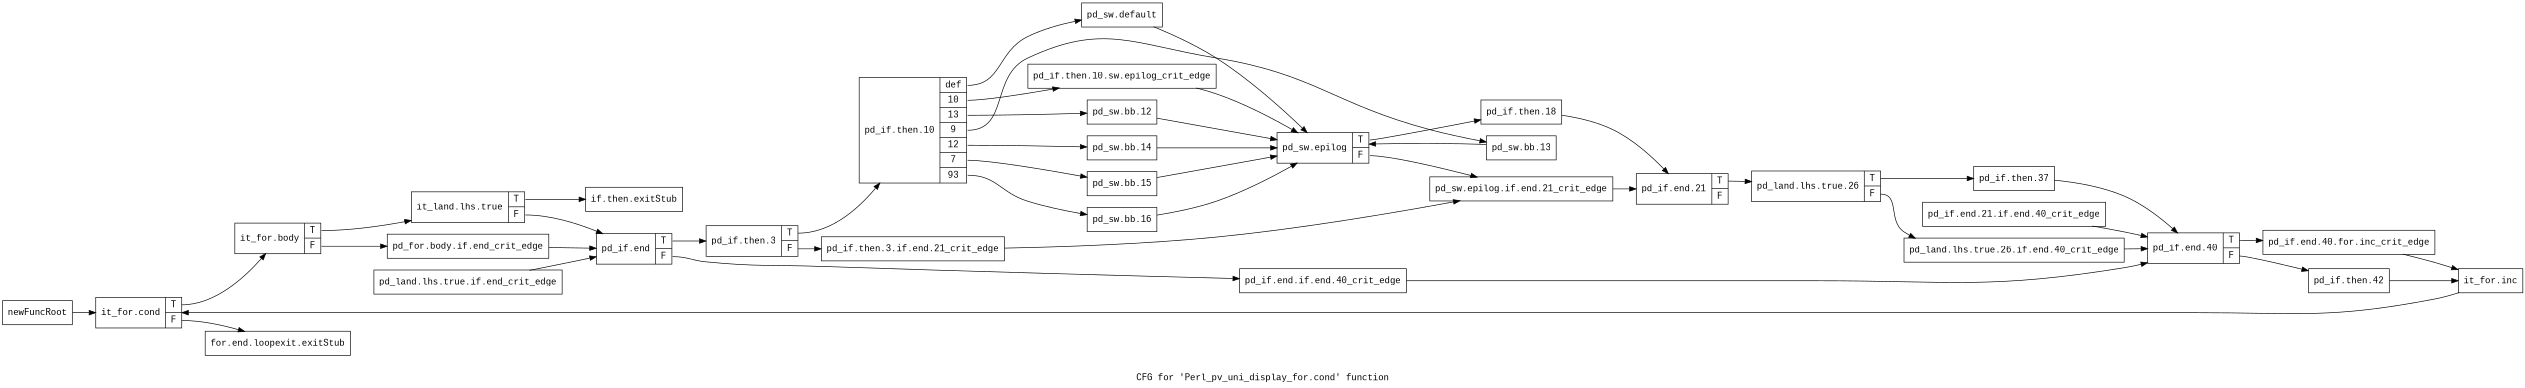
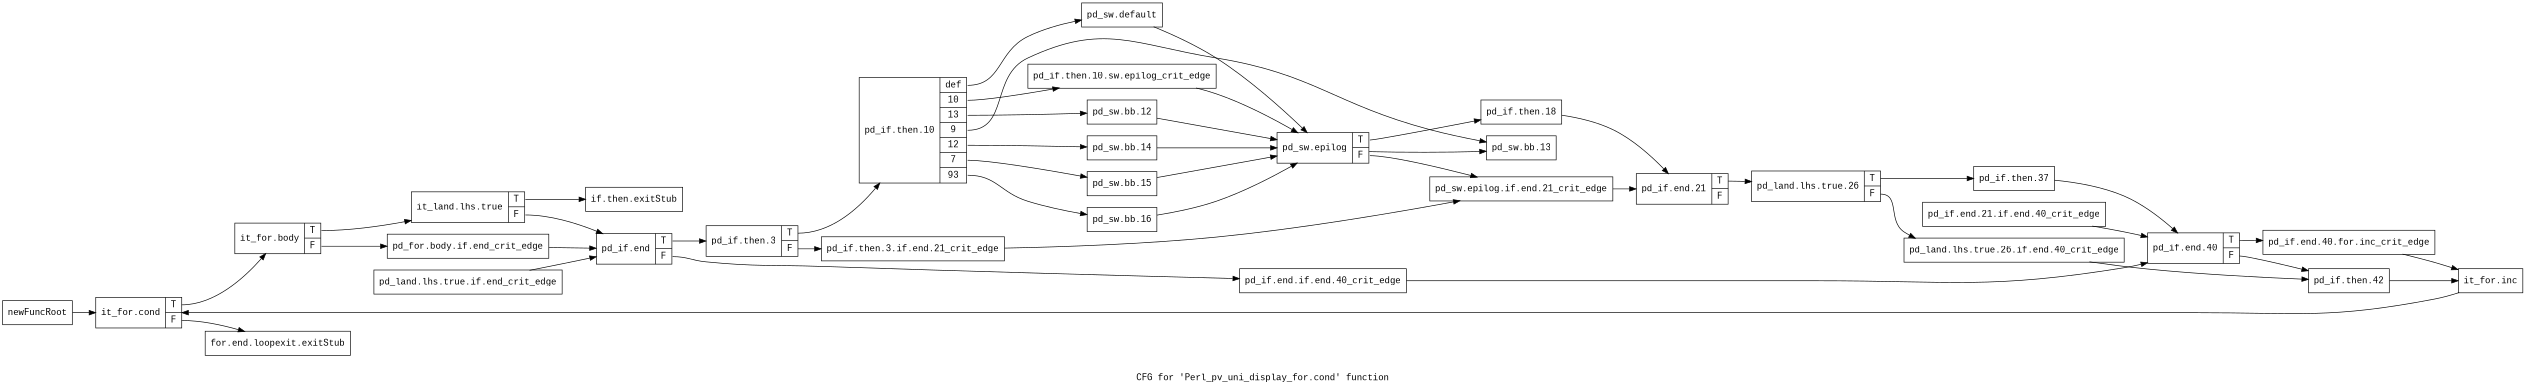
(1431, 143) -> (1424, 152)
(2133, 249) -> (2195, 273)
